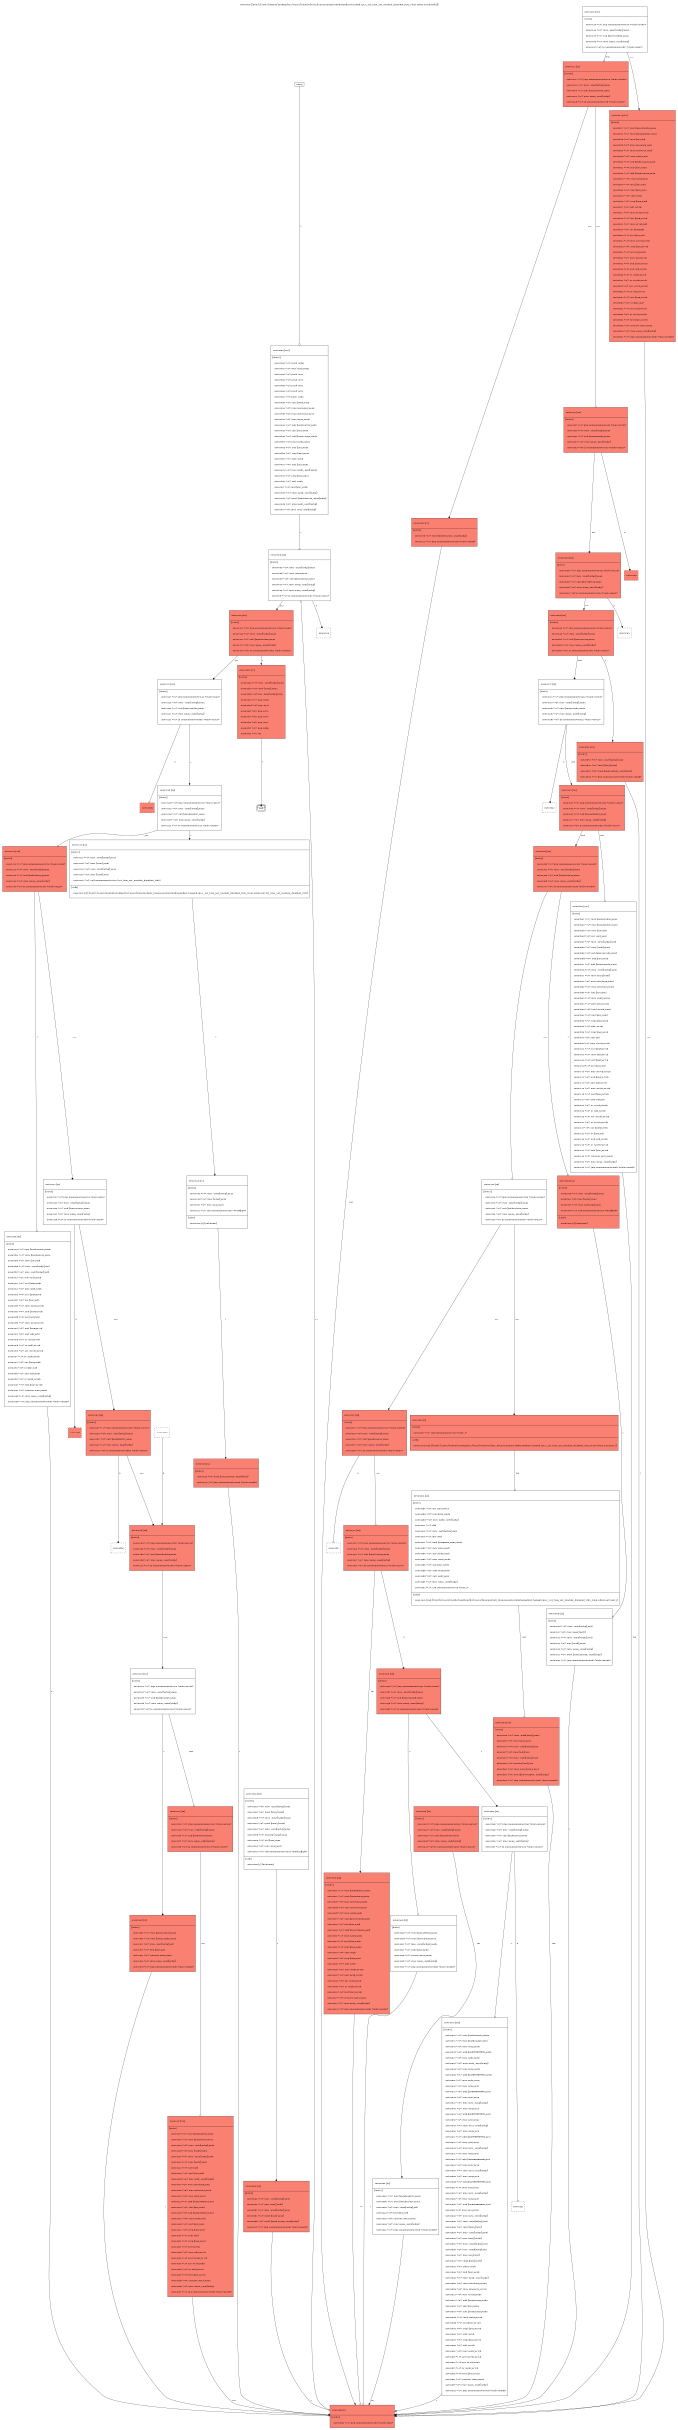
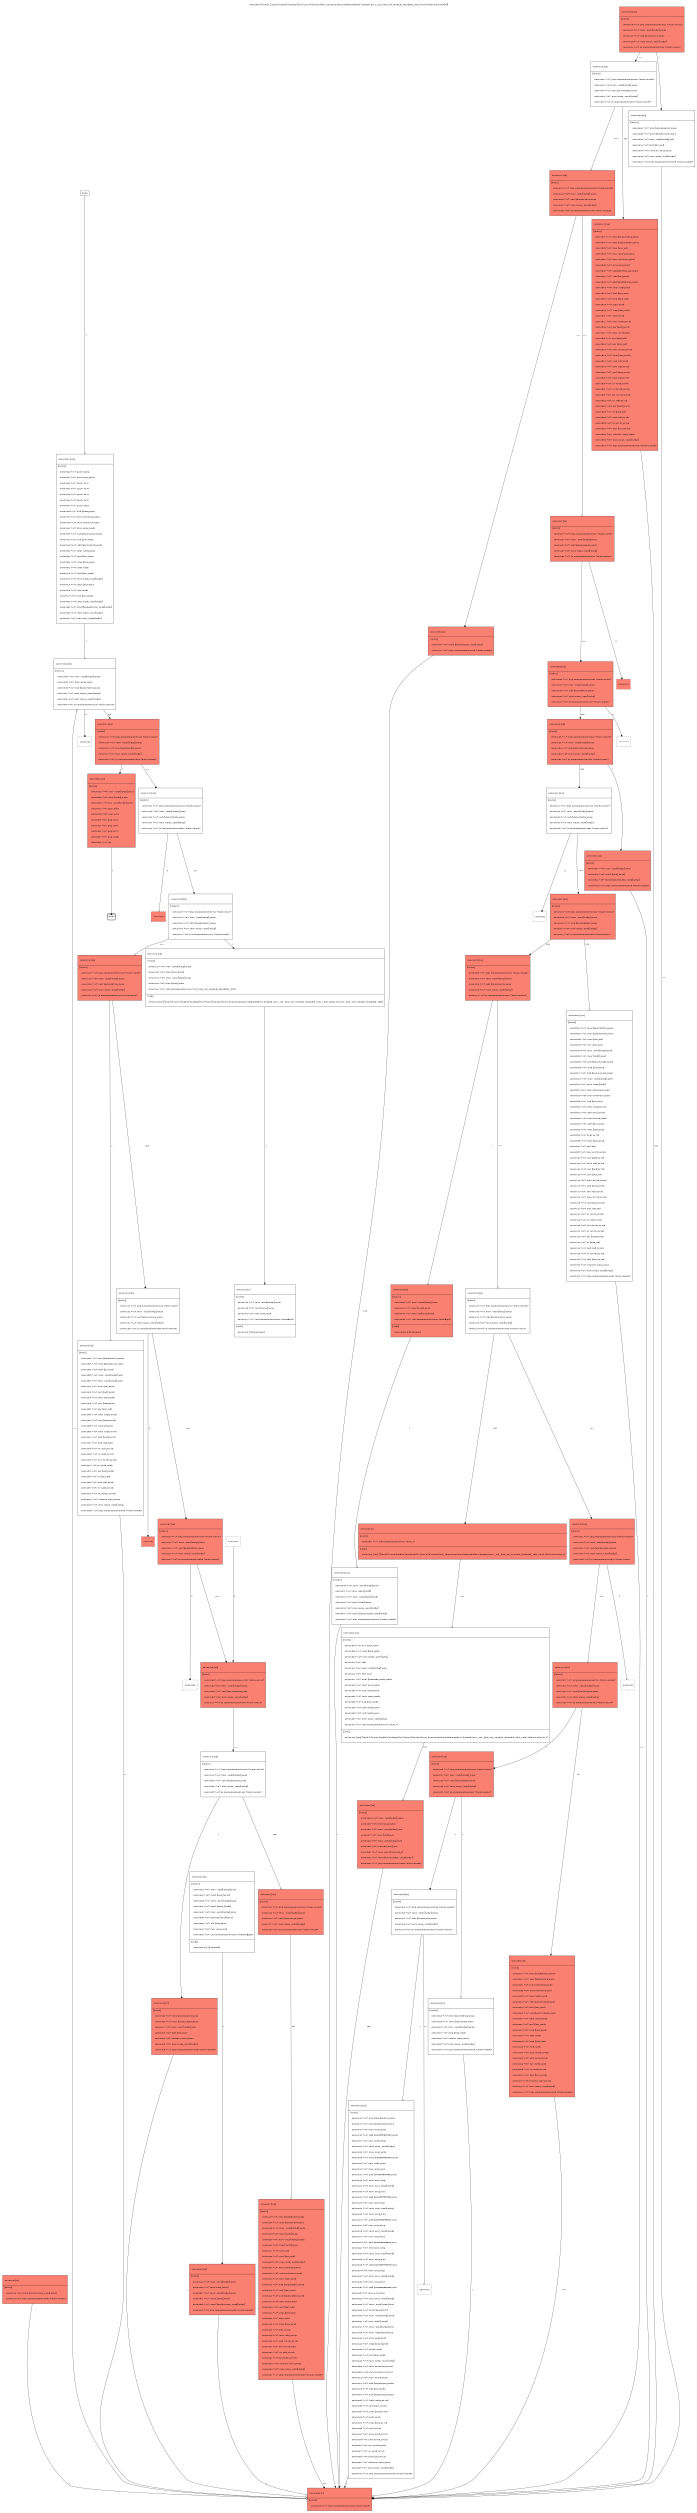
none -> (638, 56)
(222, 1343) -> none
